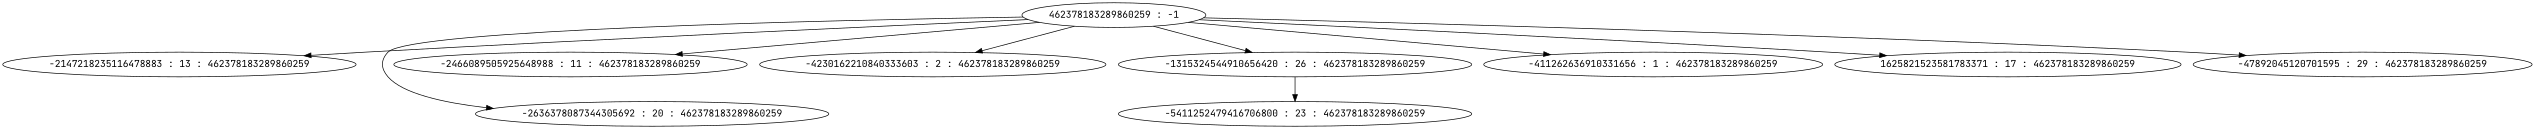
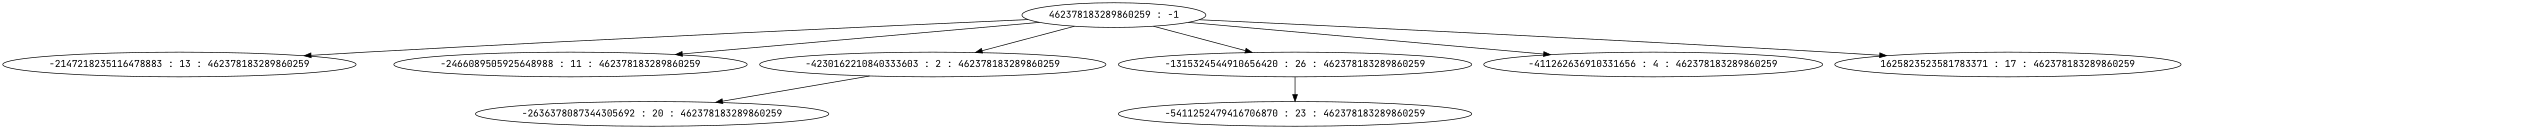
(638, 27) -> (796, 89)
(1653, 64) -> (1653, 64)
(2008, 64) -> (2008, 64)
(2363, 64) -> none
(1295, 114) -> (1295, 114)
